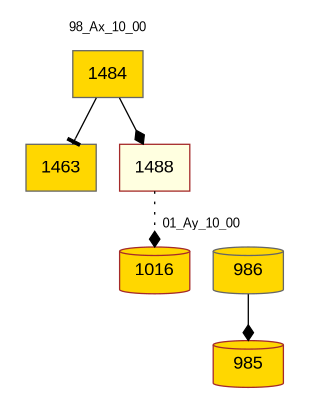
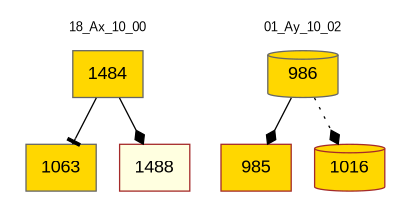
(108, 28) -> (108, 28)
(61, 168) -> (61, 168)
(155, 220) -> (323, 114)
(201, 224) -> (303, 28)
(248, 364) -> (256, 168)
